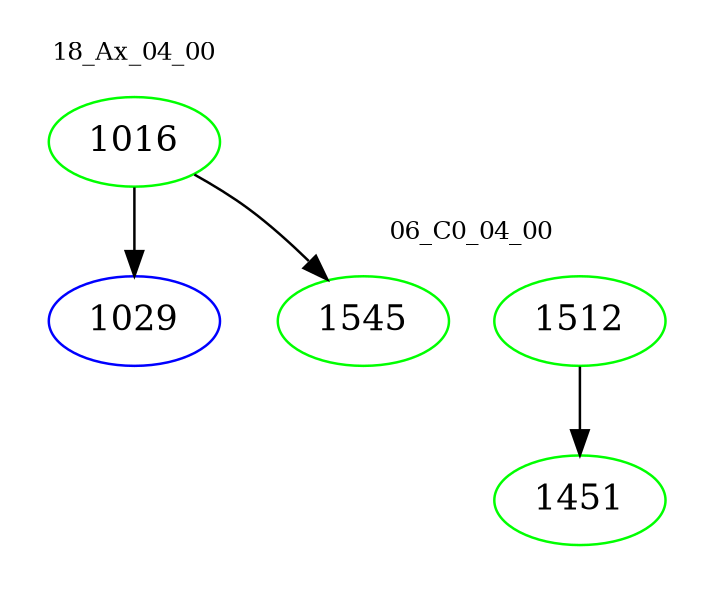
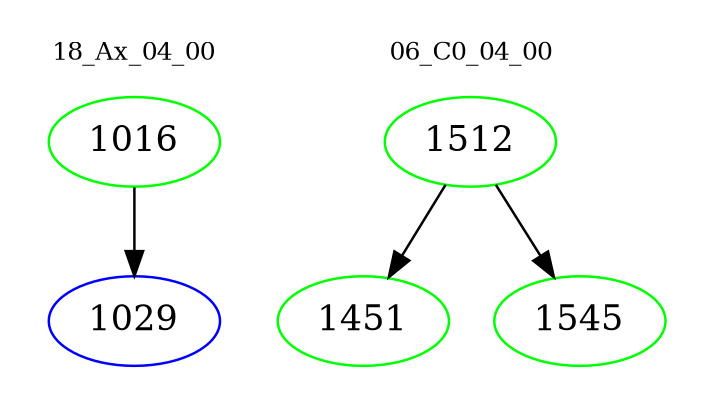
(274, 229) -> (518, 220)
